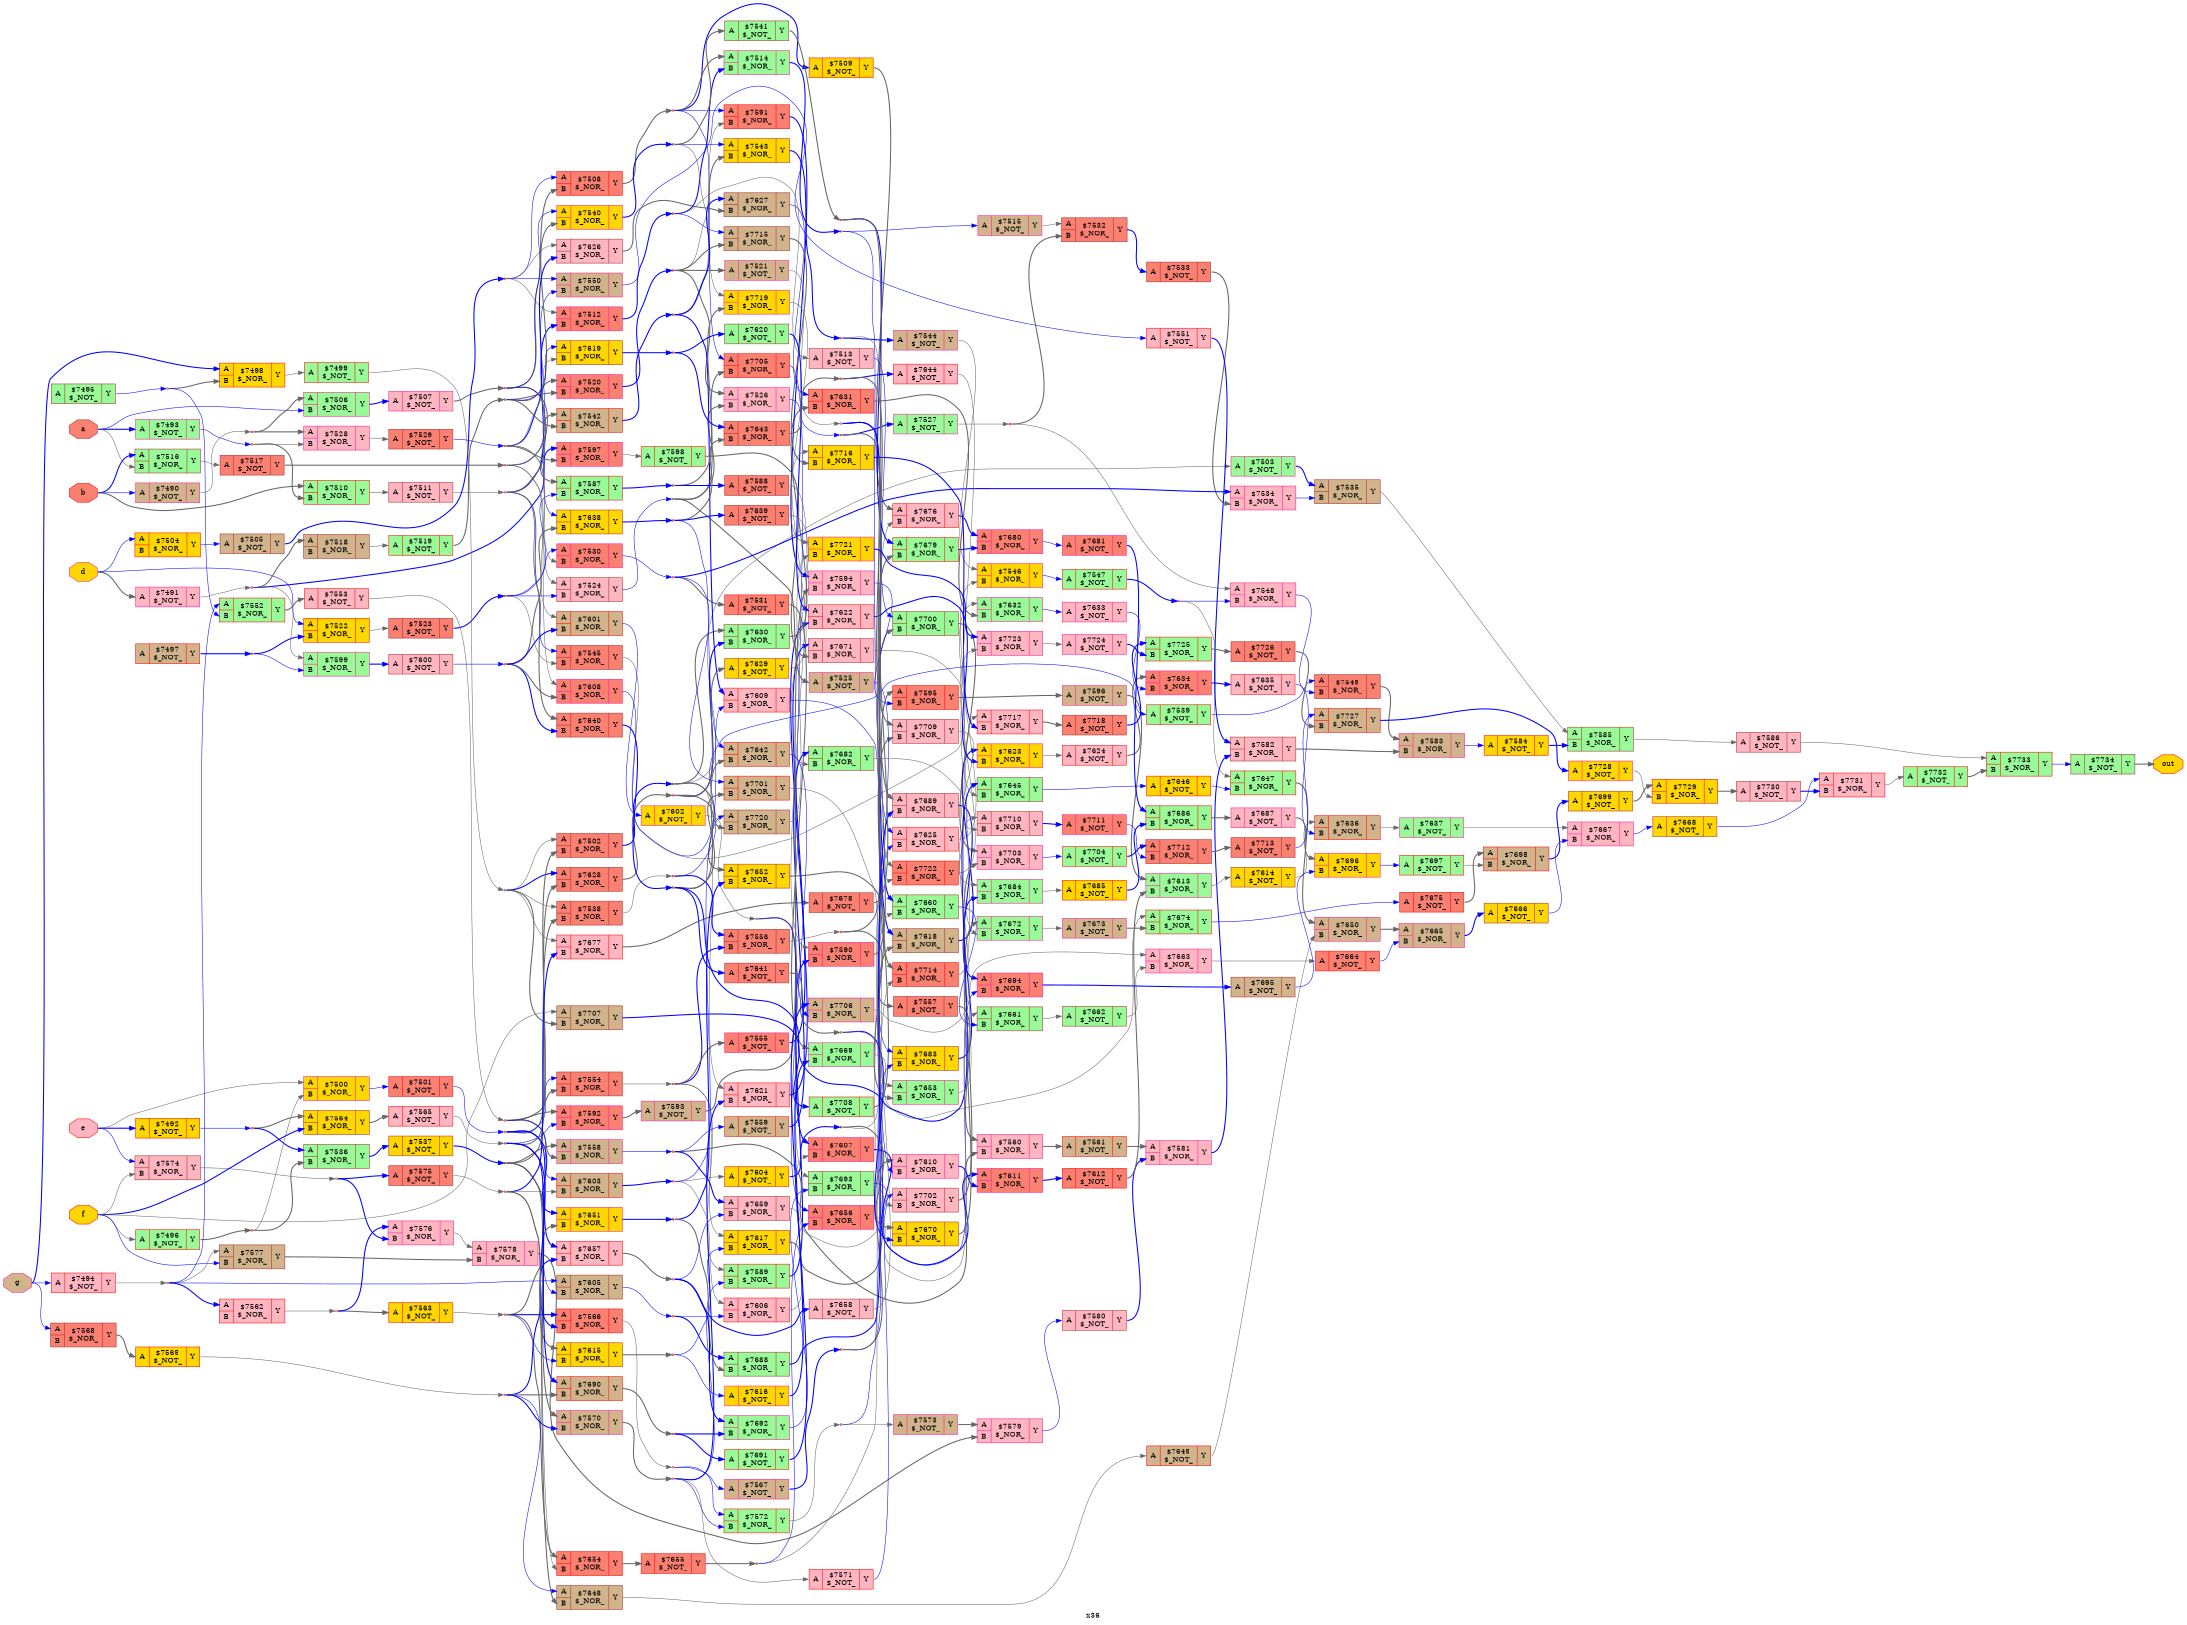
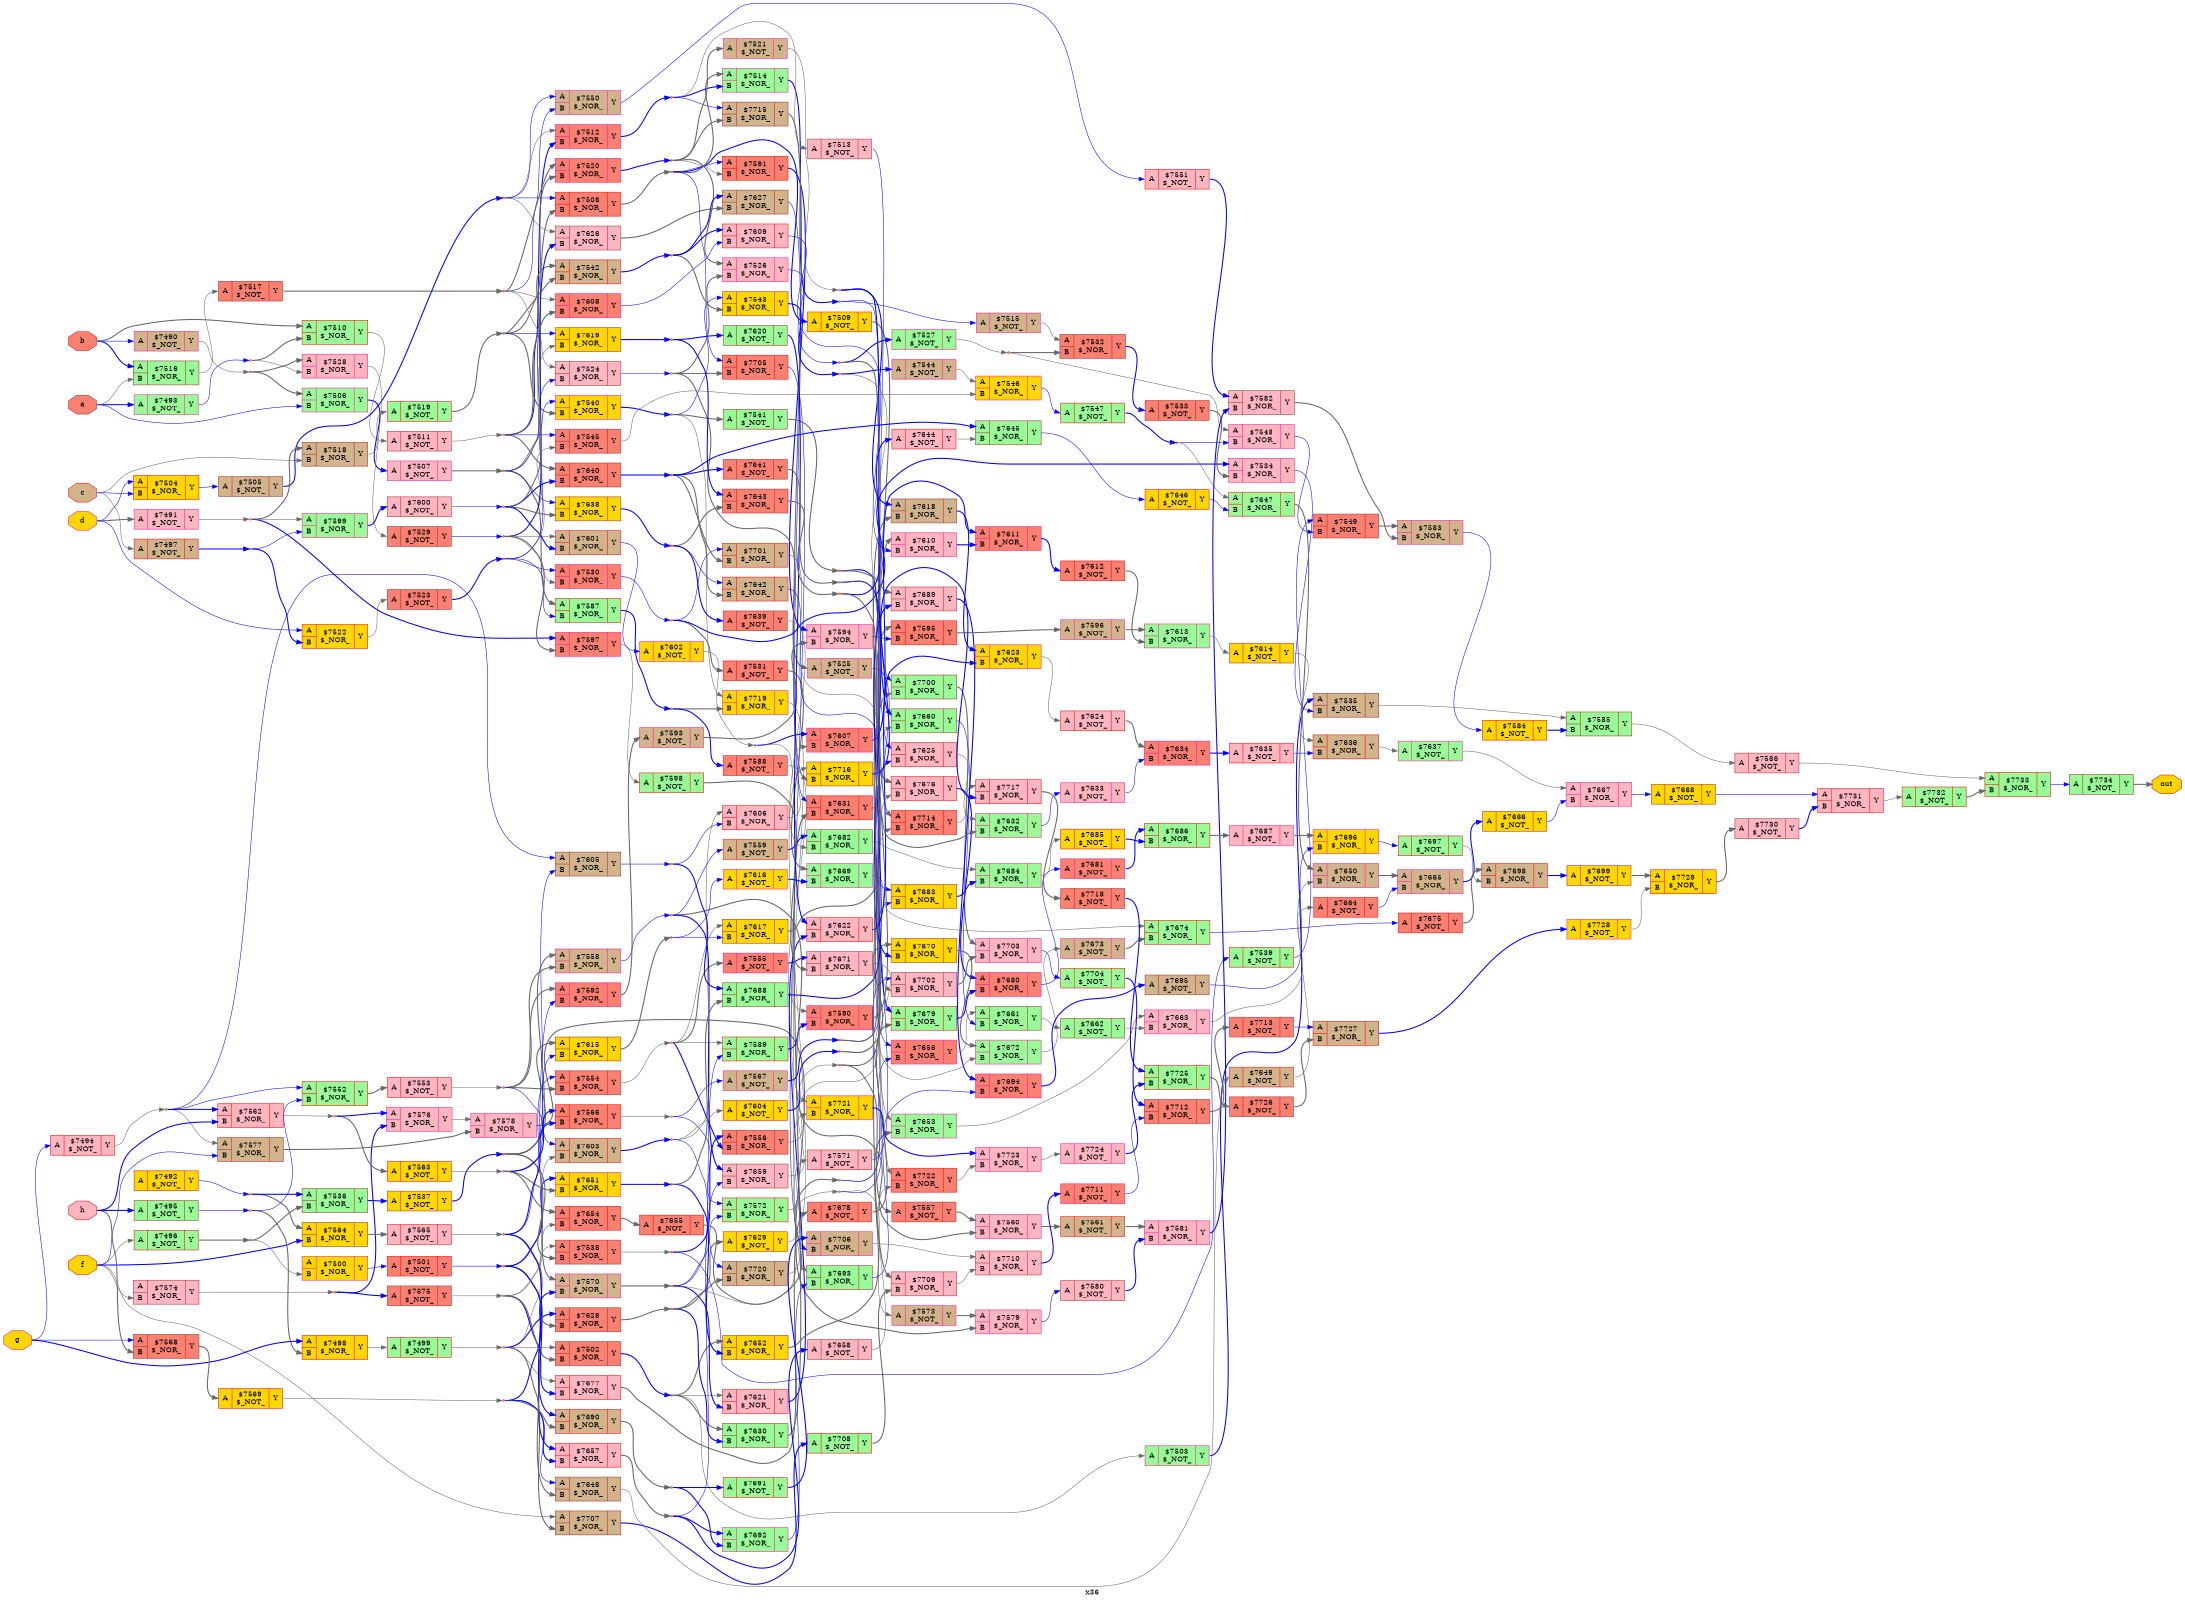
none -> (83, 493)
(83, 1128) -> none
none -> (83, 1210)
(18, 1283) -> (18, 1340)
